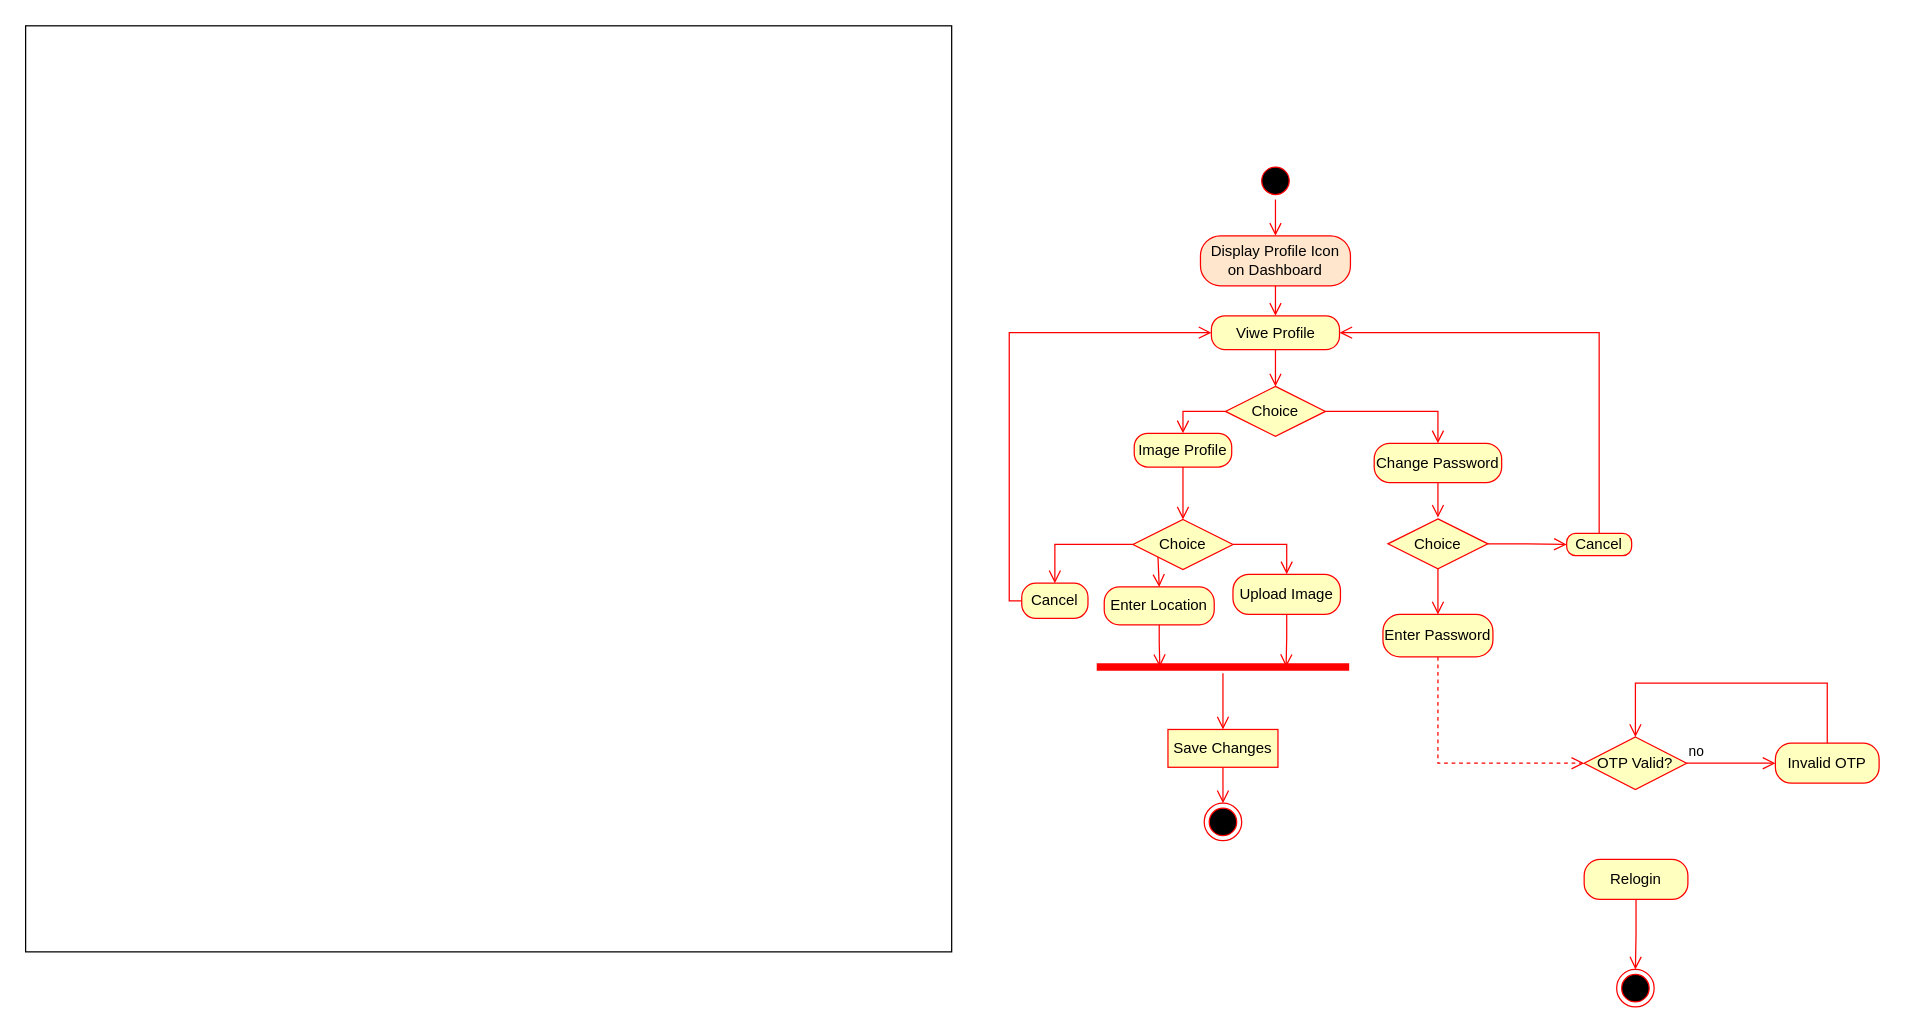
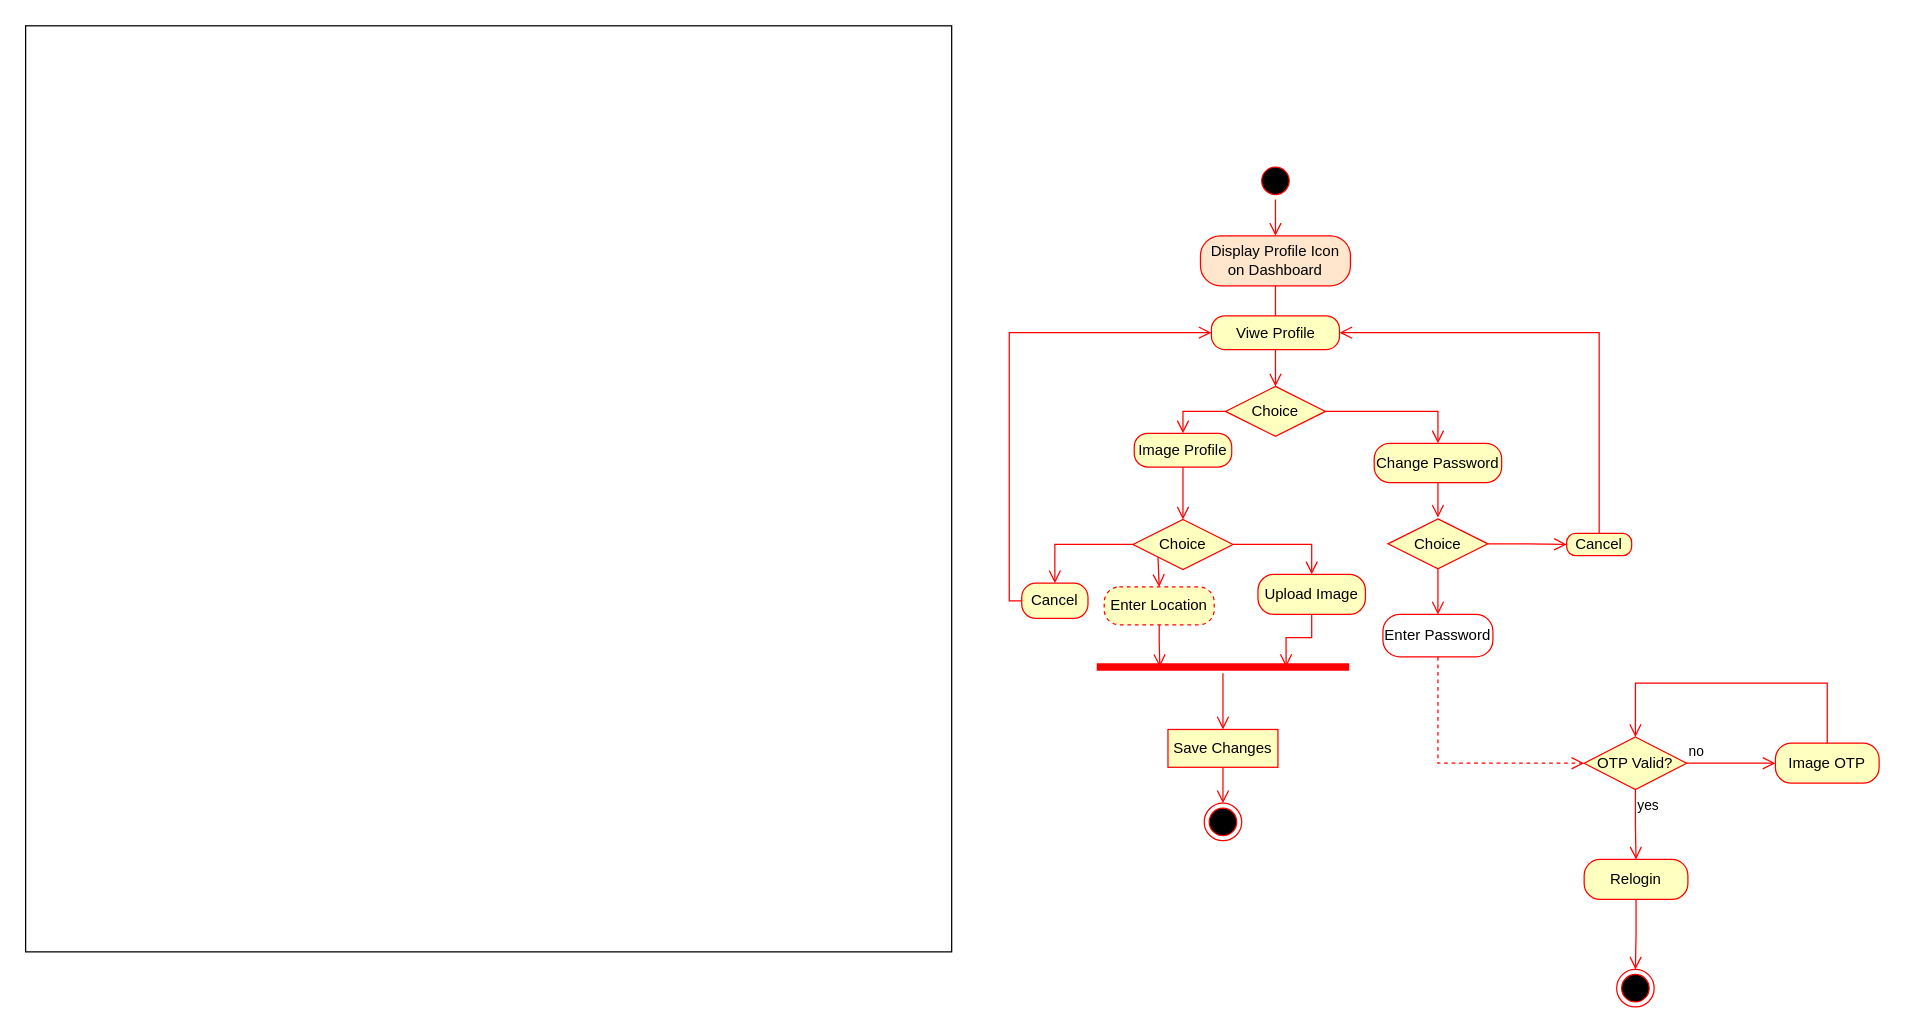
(1276, 309) -> (1276, 310)
(1287, 594) -> (1312, 594)
(1159, 606) -> (1159, 606)
(1438, 636) -> (1438, 636)
(1828, 763) -> (1828, 763)
none -> (1636, 822)
